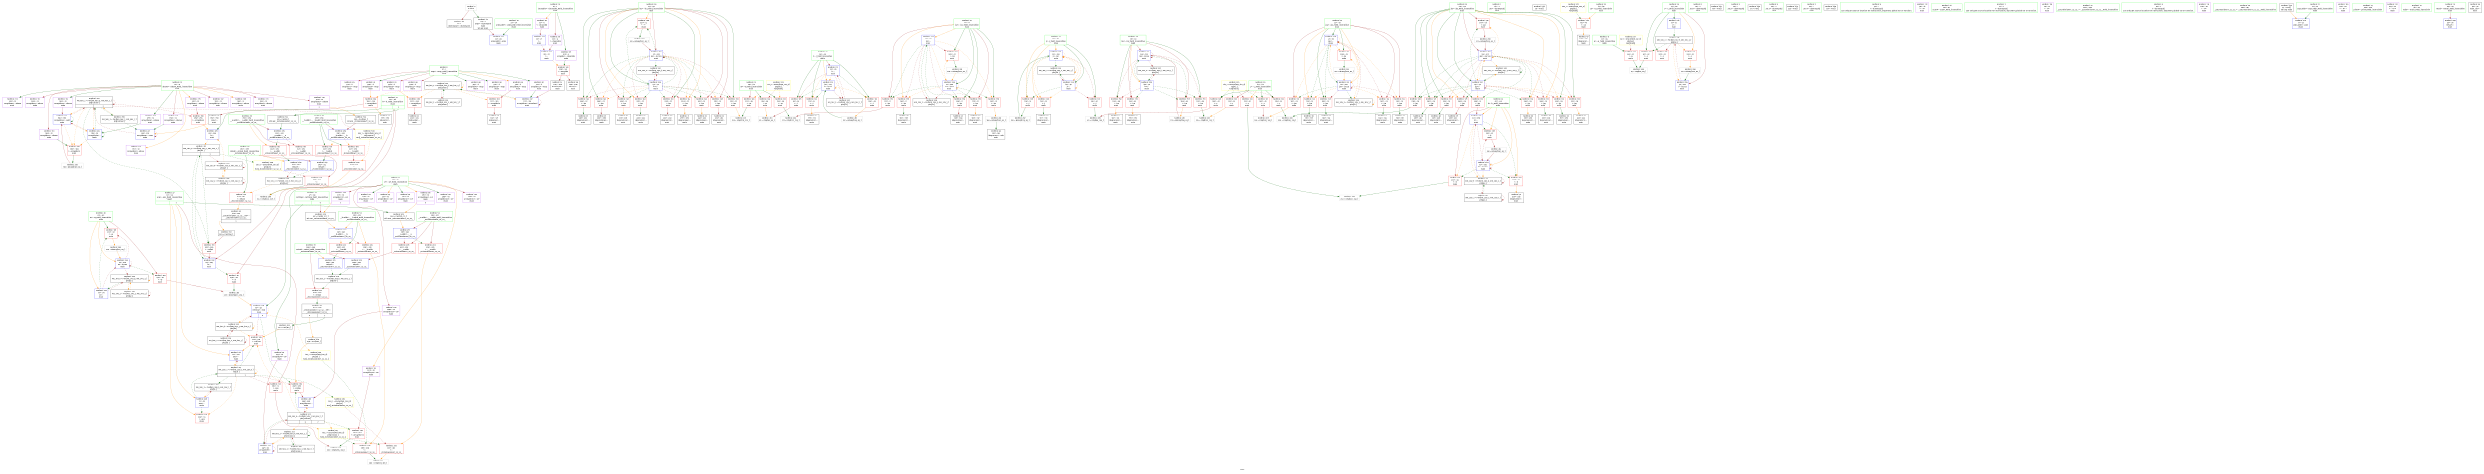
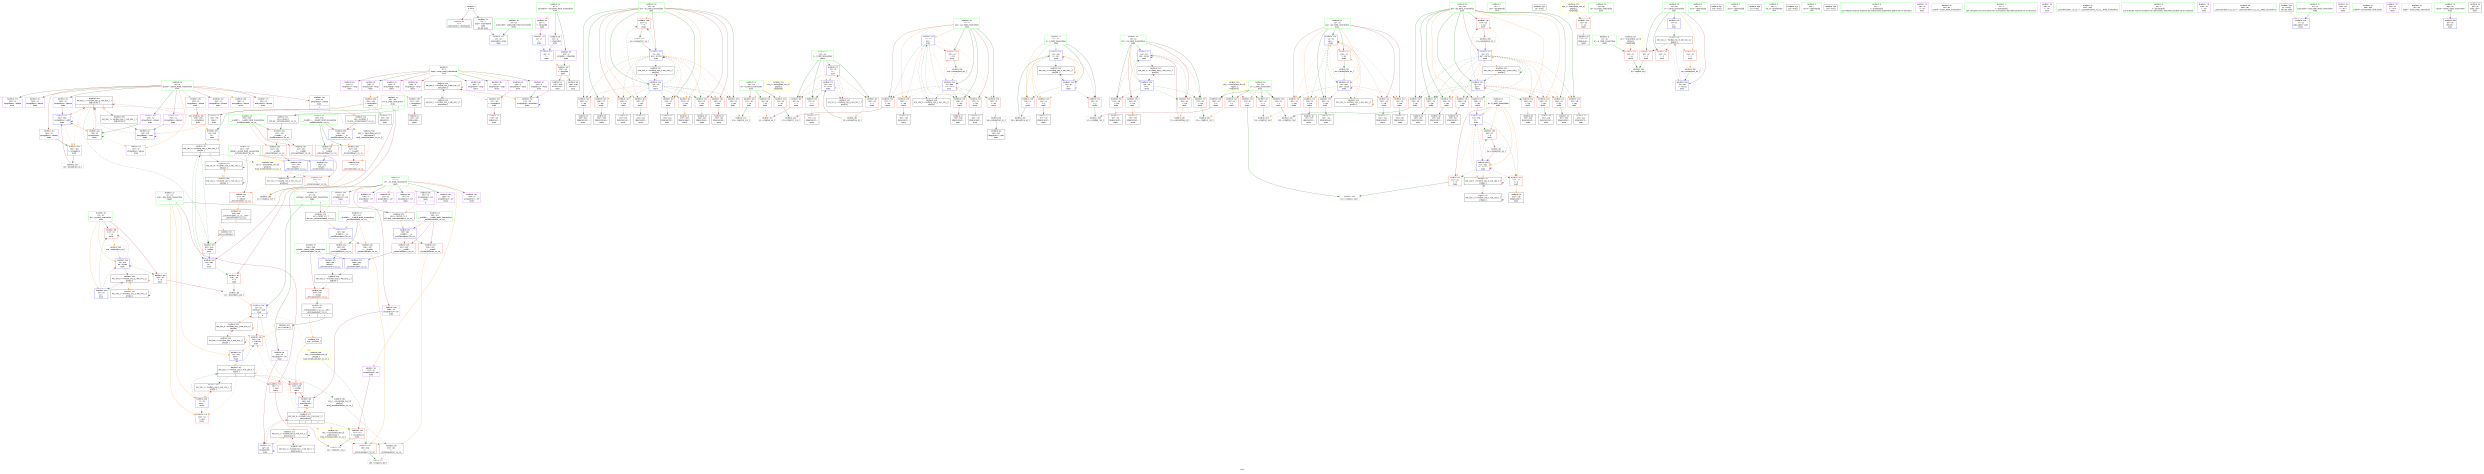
(85, 142) -> (113, 141)
